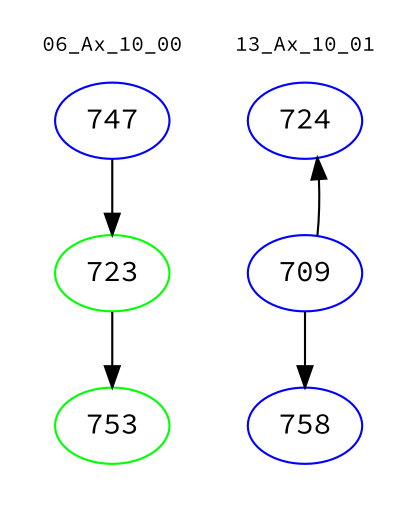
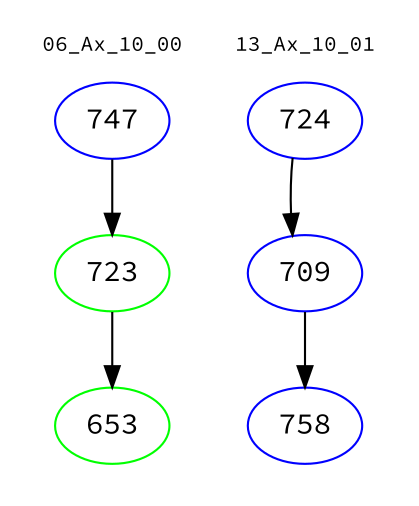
(319, 207) -> (291, 186)
(112, 426) -> (112, 426)
